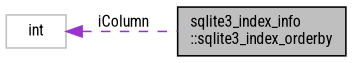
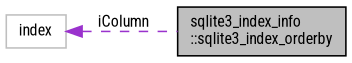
(36, 31) -> (36, 31)
